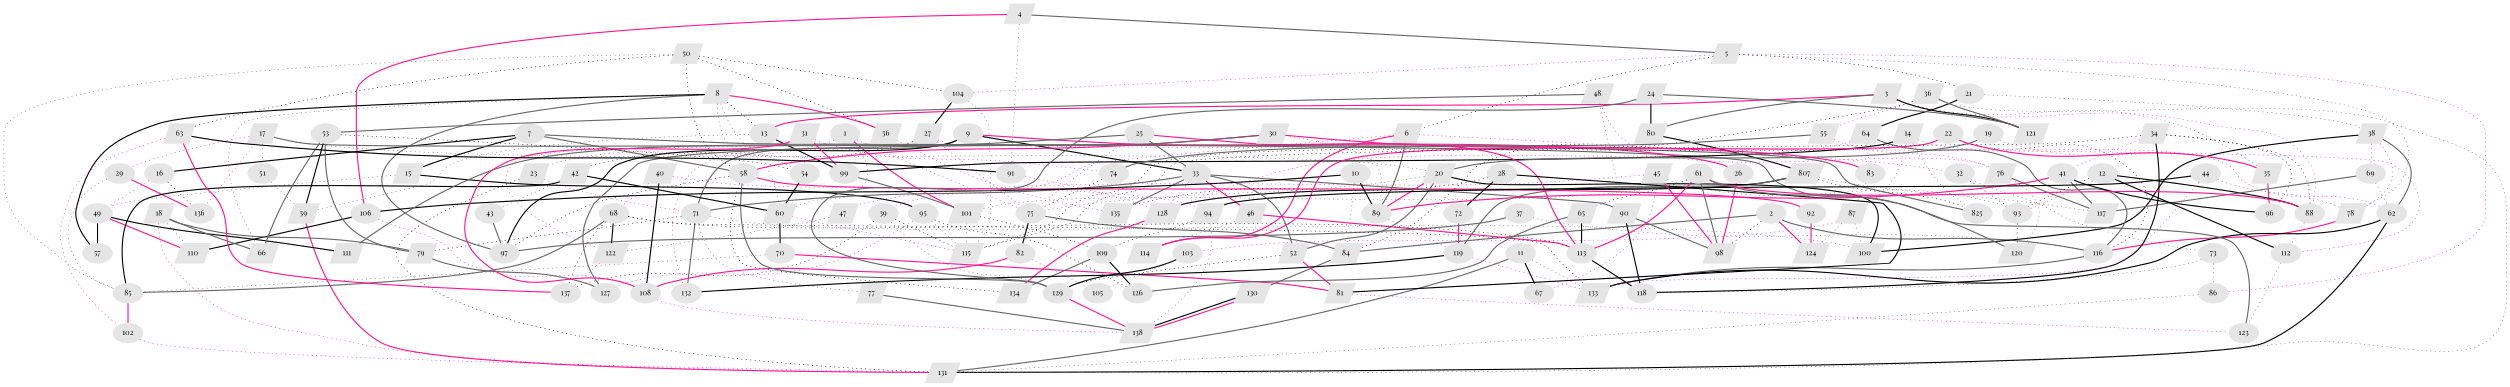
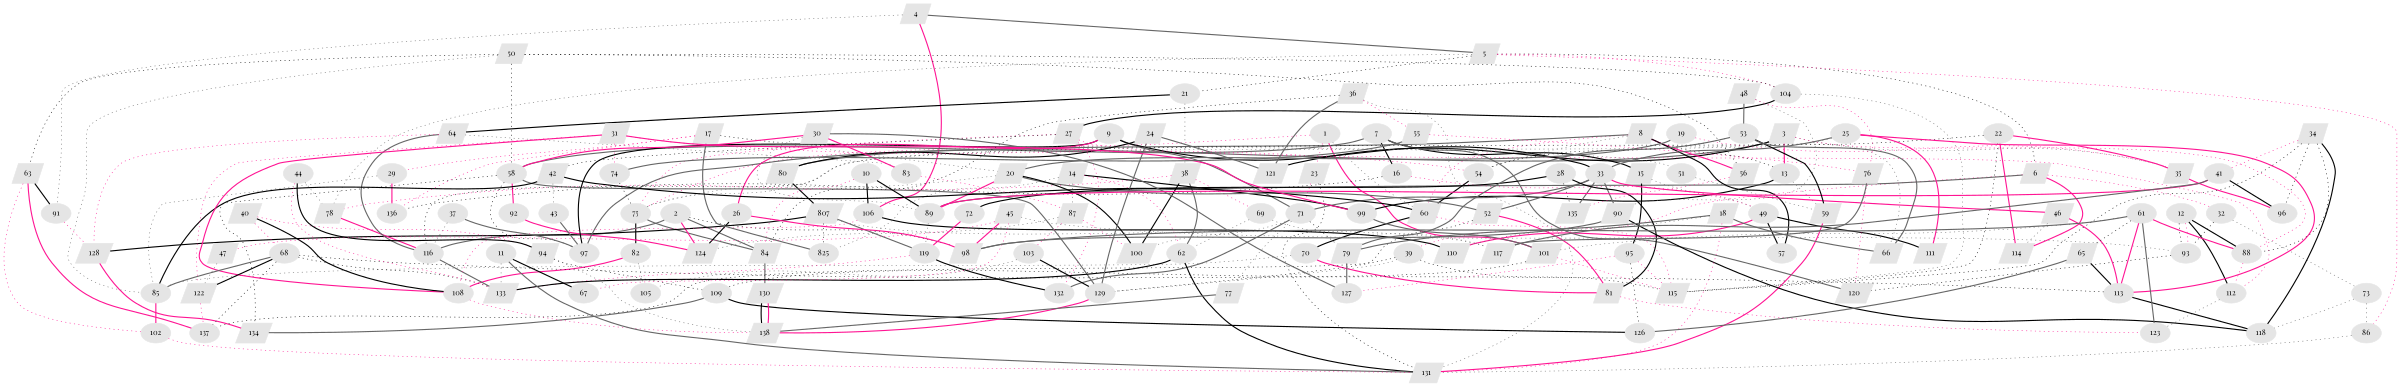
(732, 145) -> (1930, 166)
(1180, 193) -> none
(2206, 198) -> (1379, 234)
none -> (716, 236)
